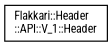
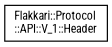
(56, 23) -> (56, 23)
